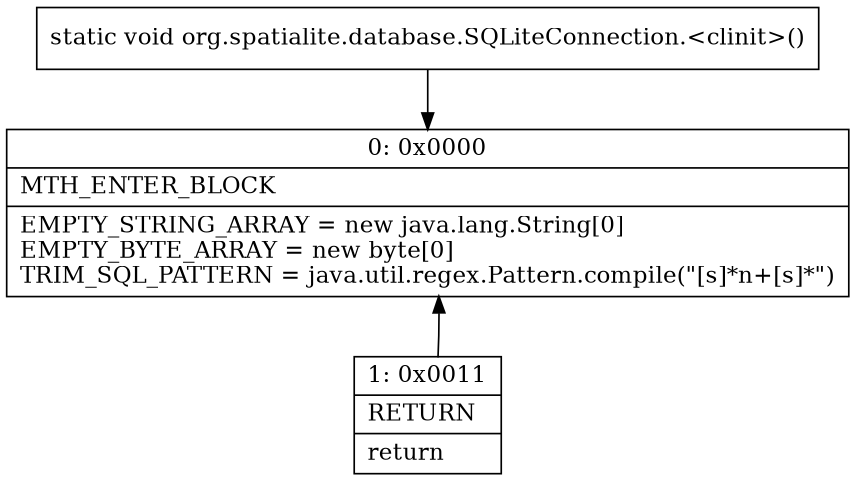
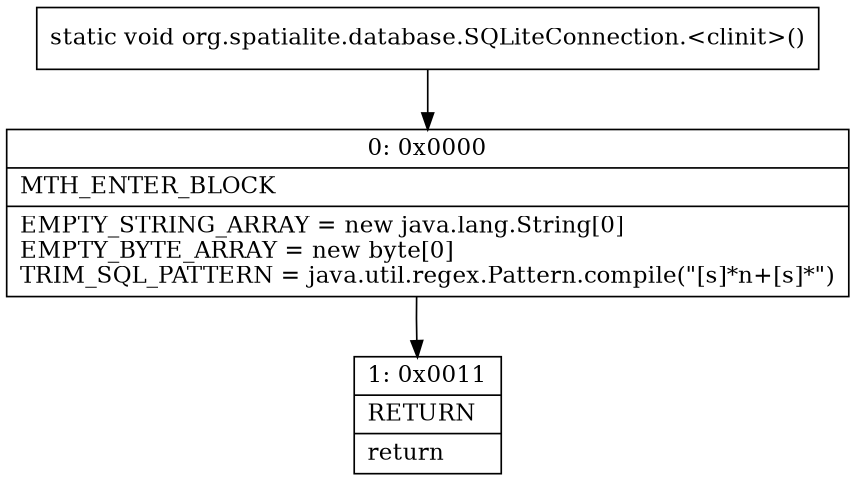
(439, 335) -> (416, 318)
